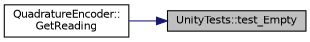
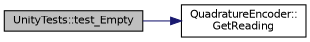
(143, 21) -> (157, 21)
